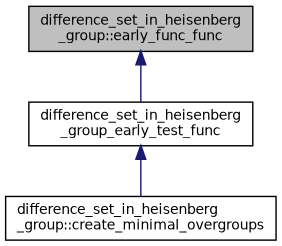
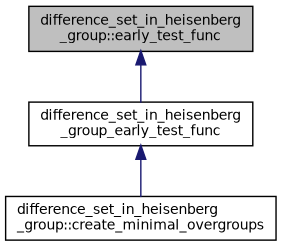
(141, 29) -> (141, 29)
